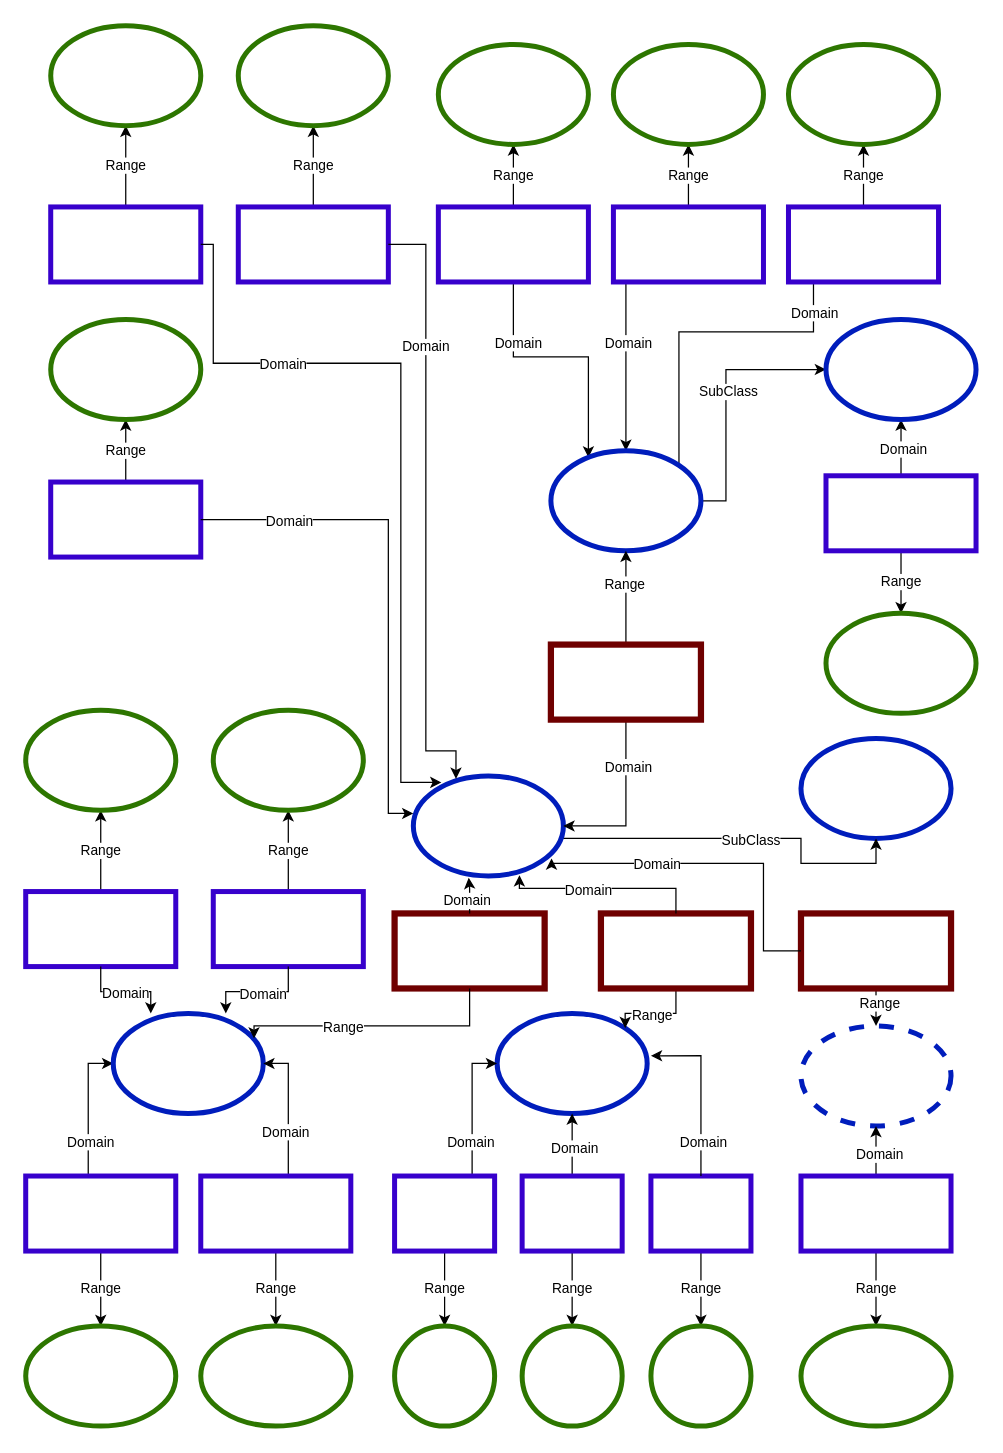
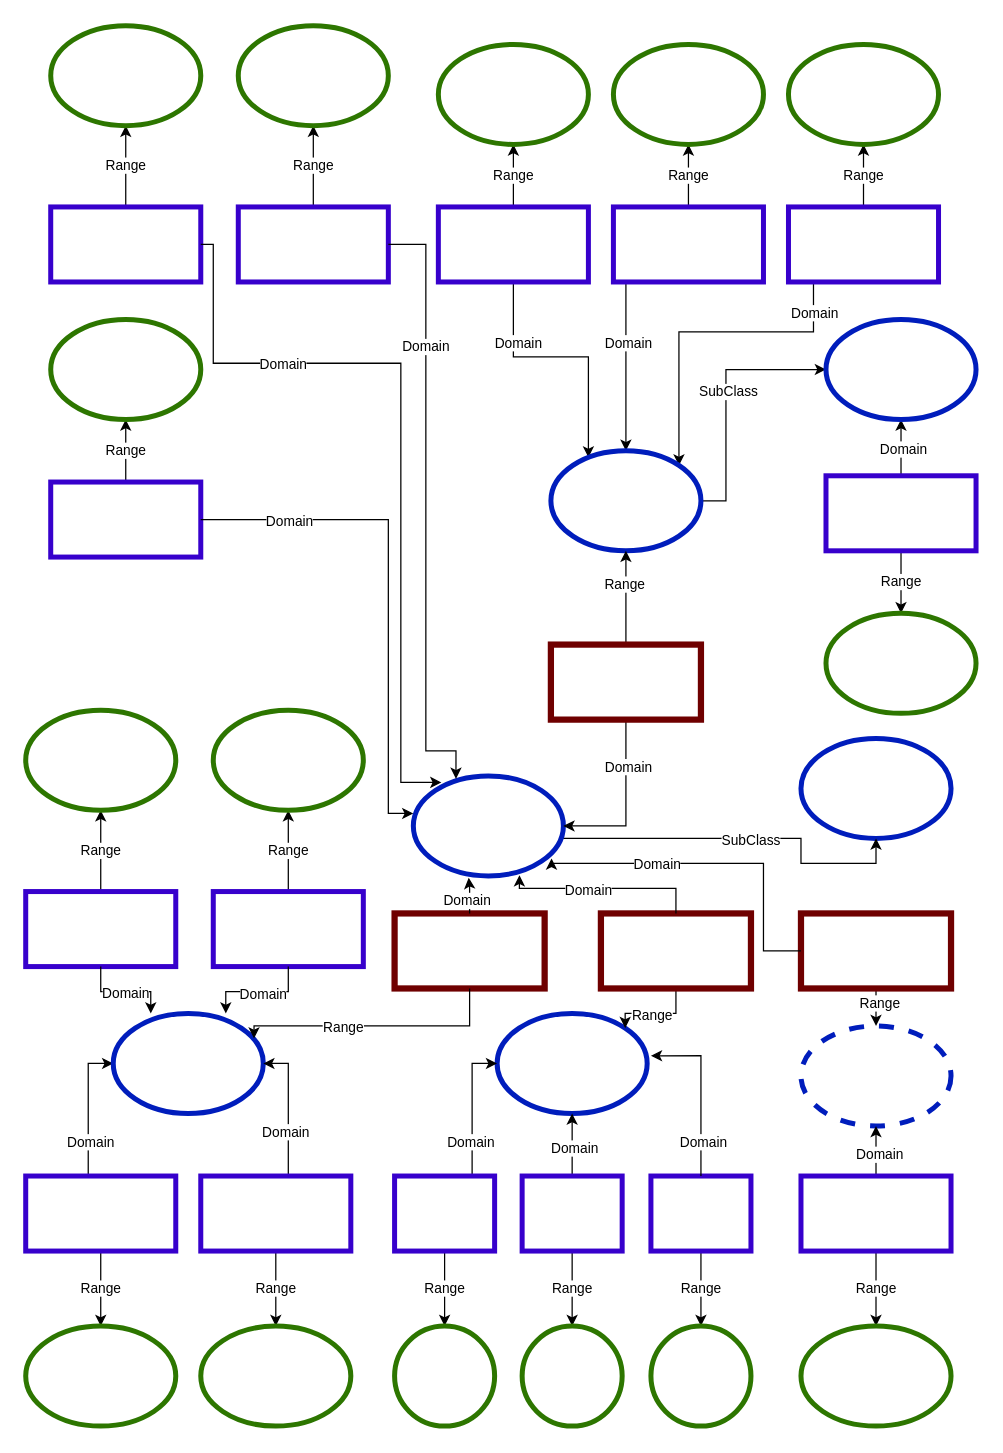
(679, 458) -> (679, 455)
